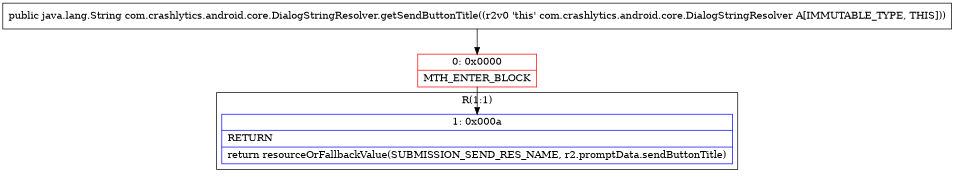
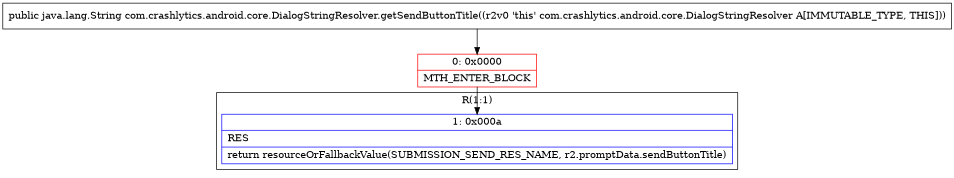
(250, 138) -> (238, 138)
